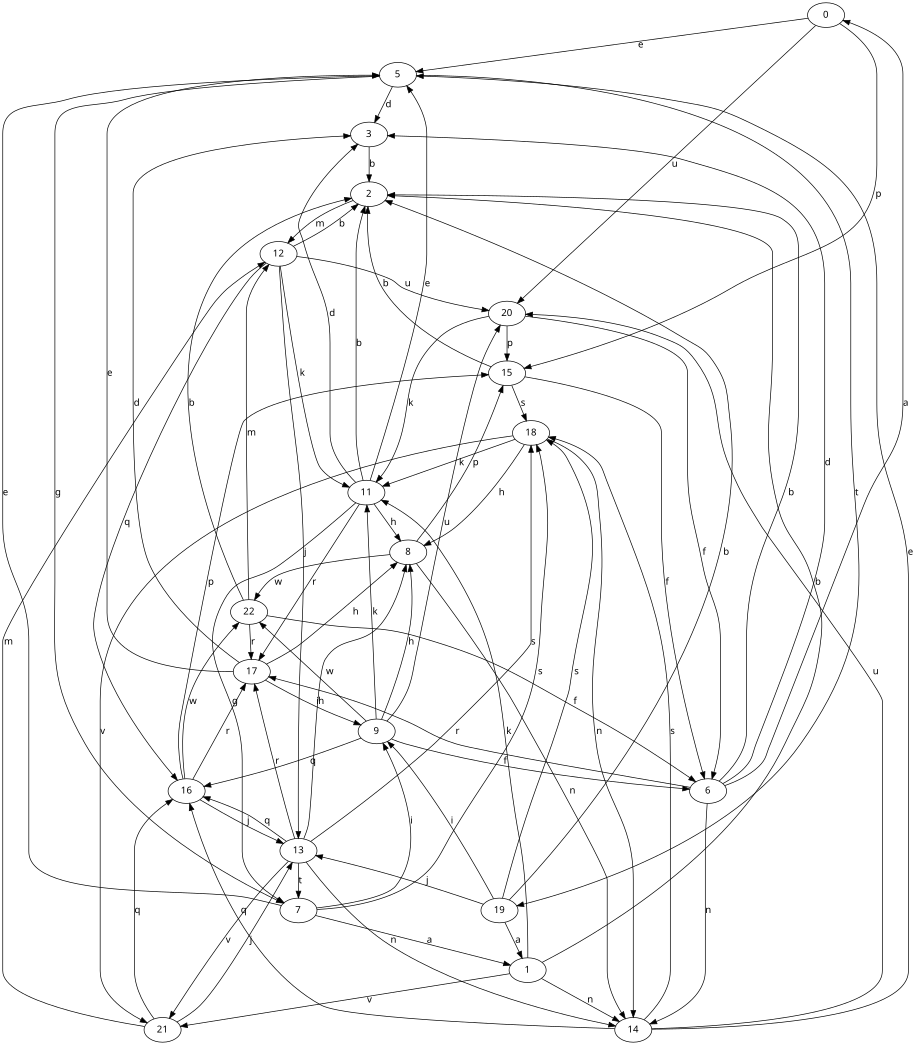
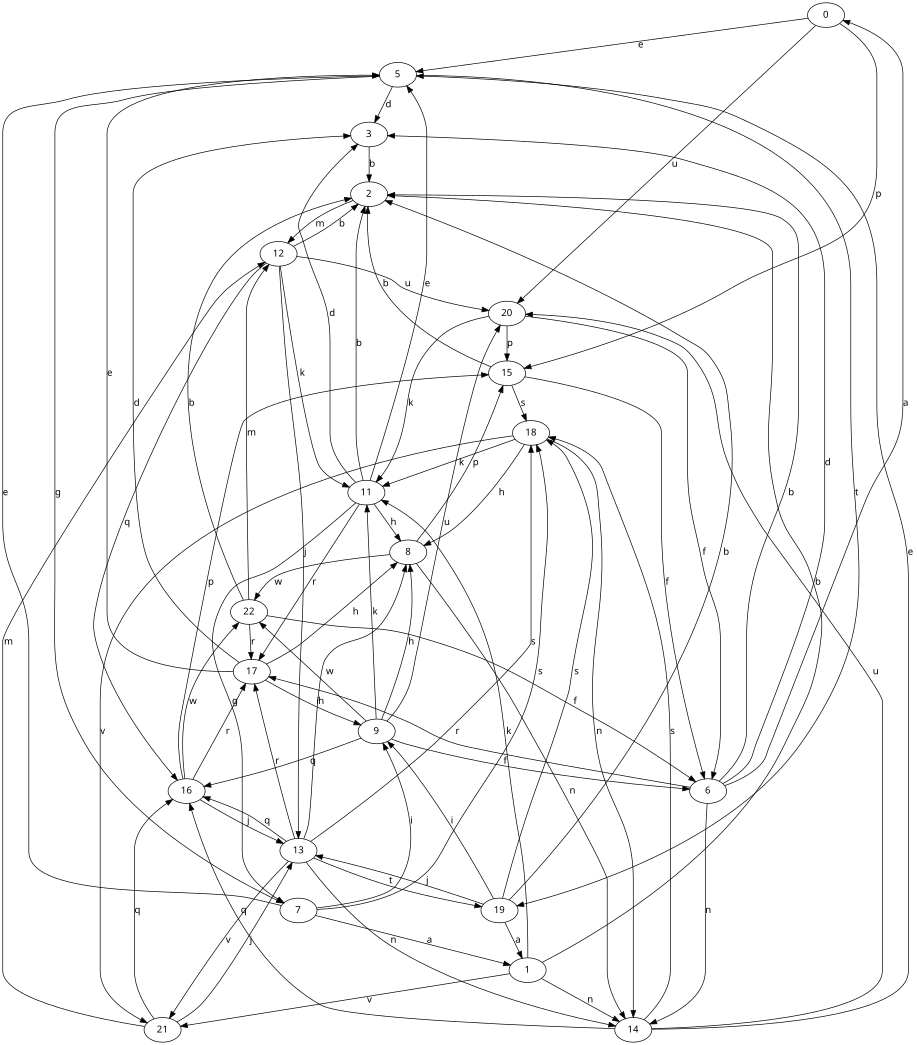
(298, 877) -> (389, 886)
